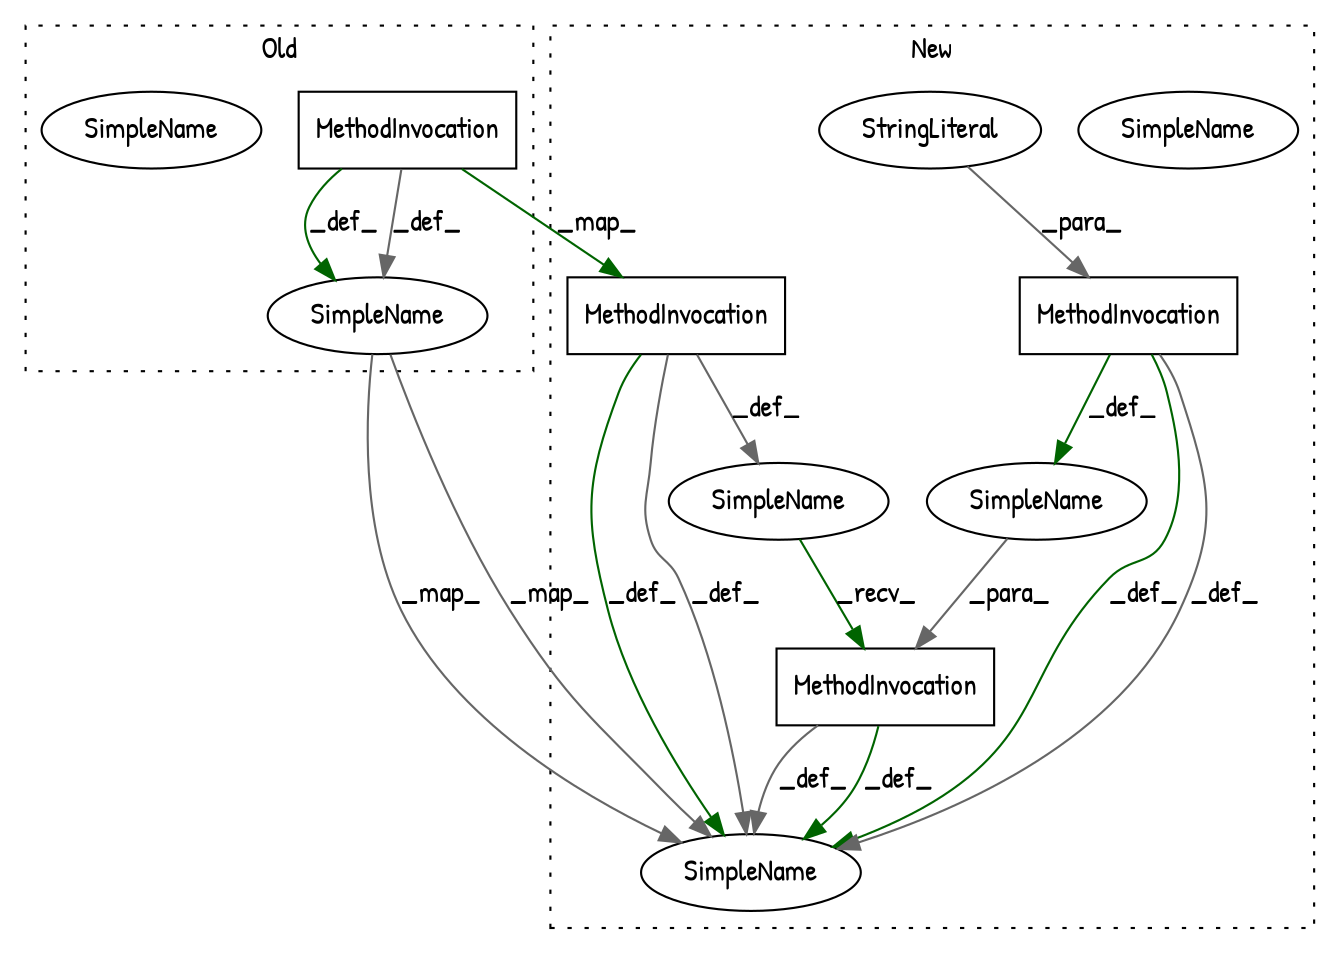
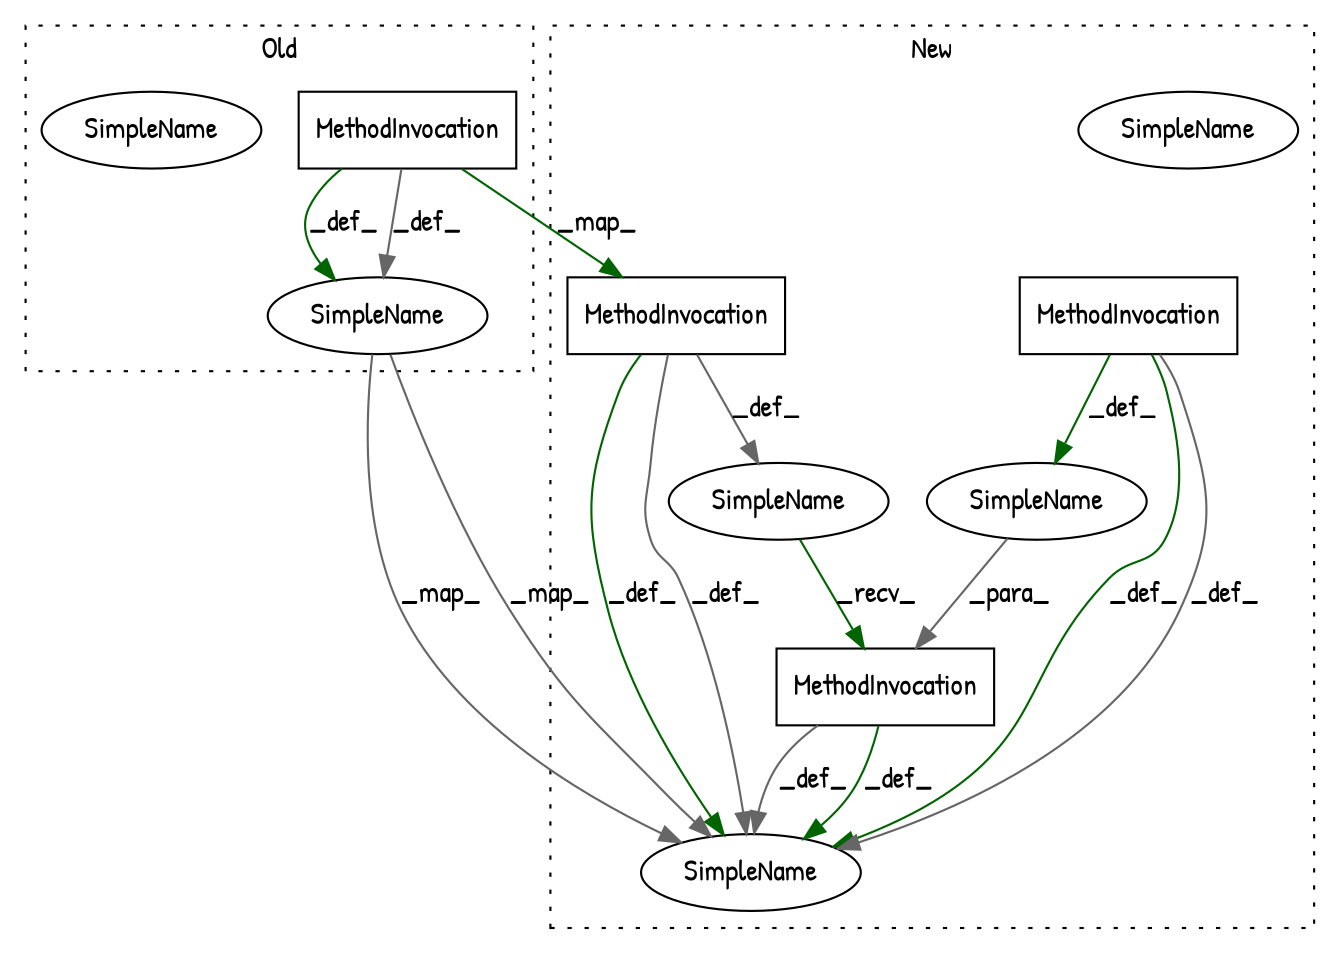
(930, 130) -> none
